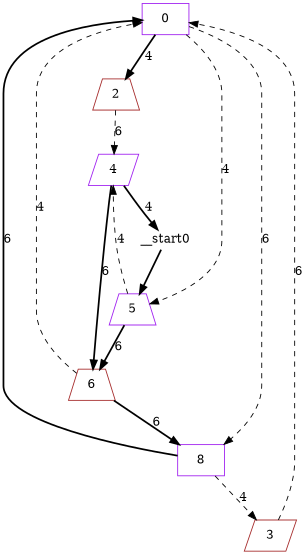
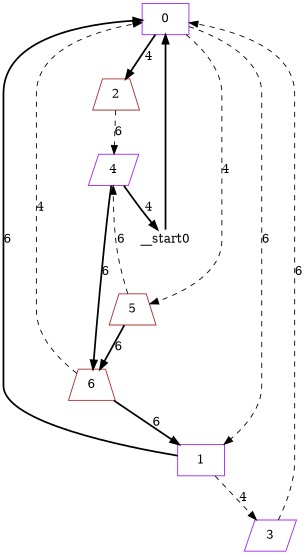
(121, 240) -> (121, 240)
(152, 268) -> (166, 137)
(133, 309) -> (133, 309)
(201, 460) -> (201, 460)
(270, 536) -> (270, 536)
